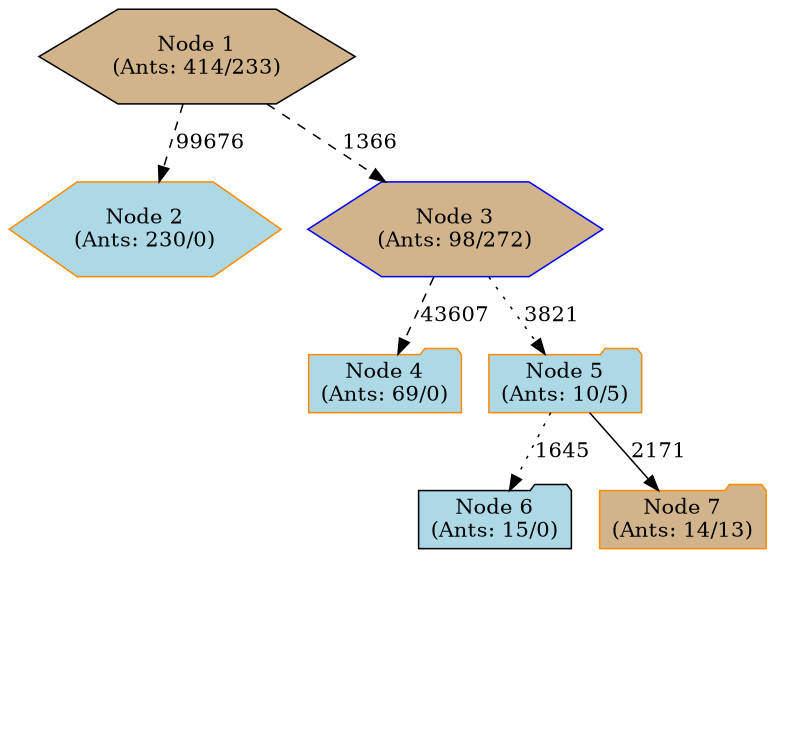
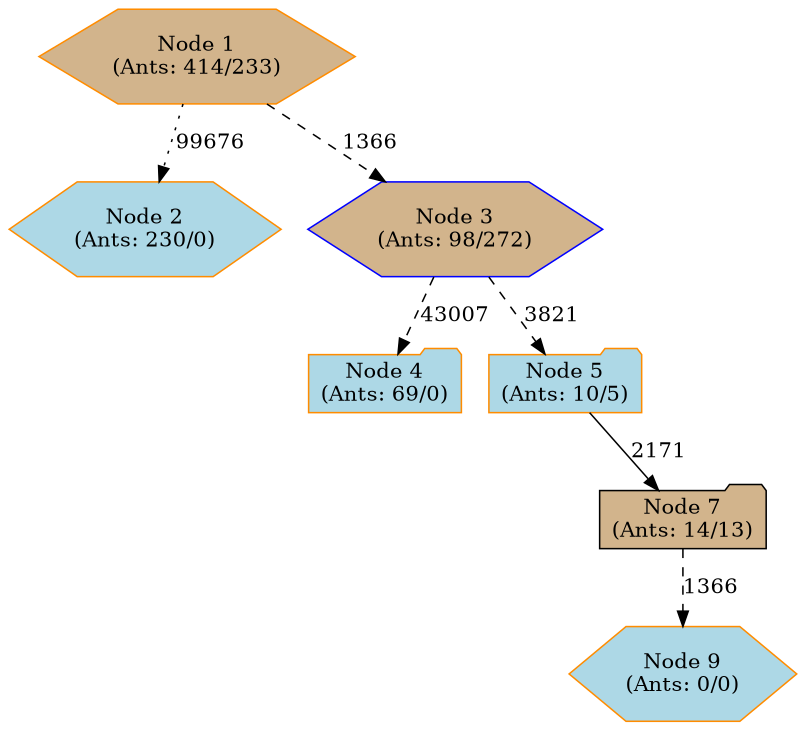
(197, 57) -> (197, 57)
(173, 136) -> (173, 136)
(512, 309) -> (512, 309)
(455, 316) -> (455, 316)
(495, 520) -> none
(683, 520) -> (683, 520)
none -> (683, 674)
